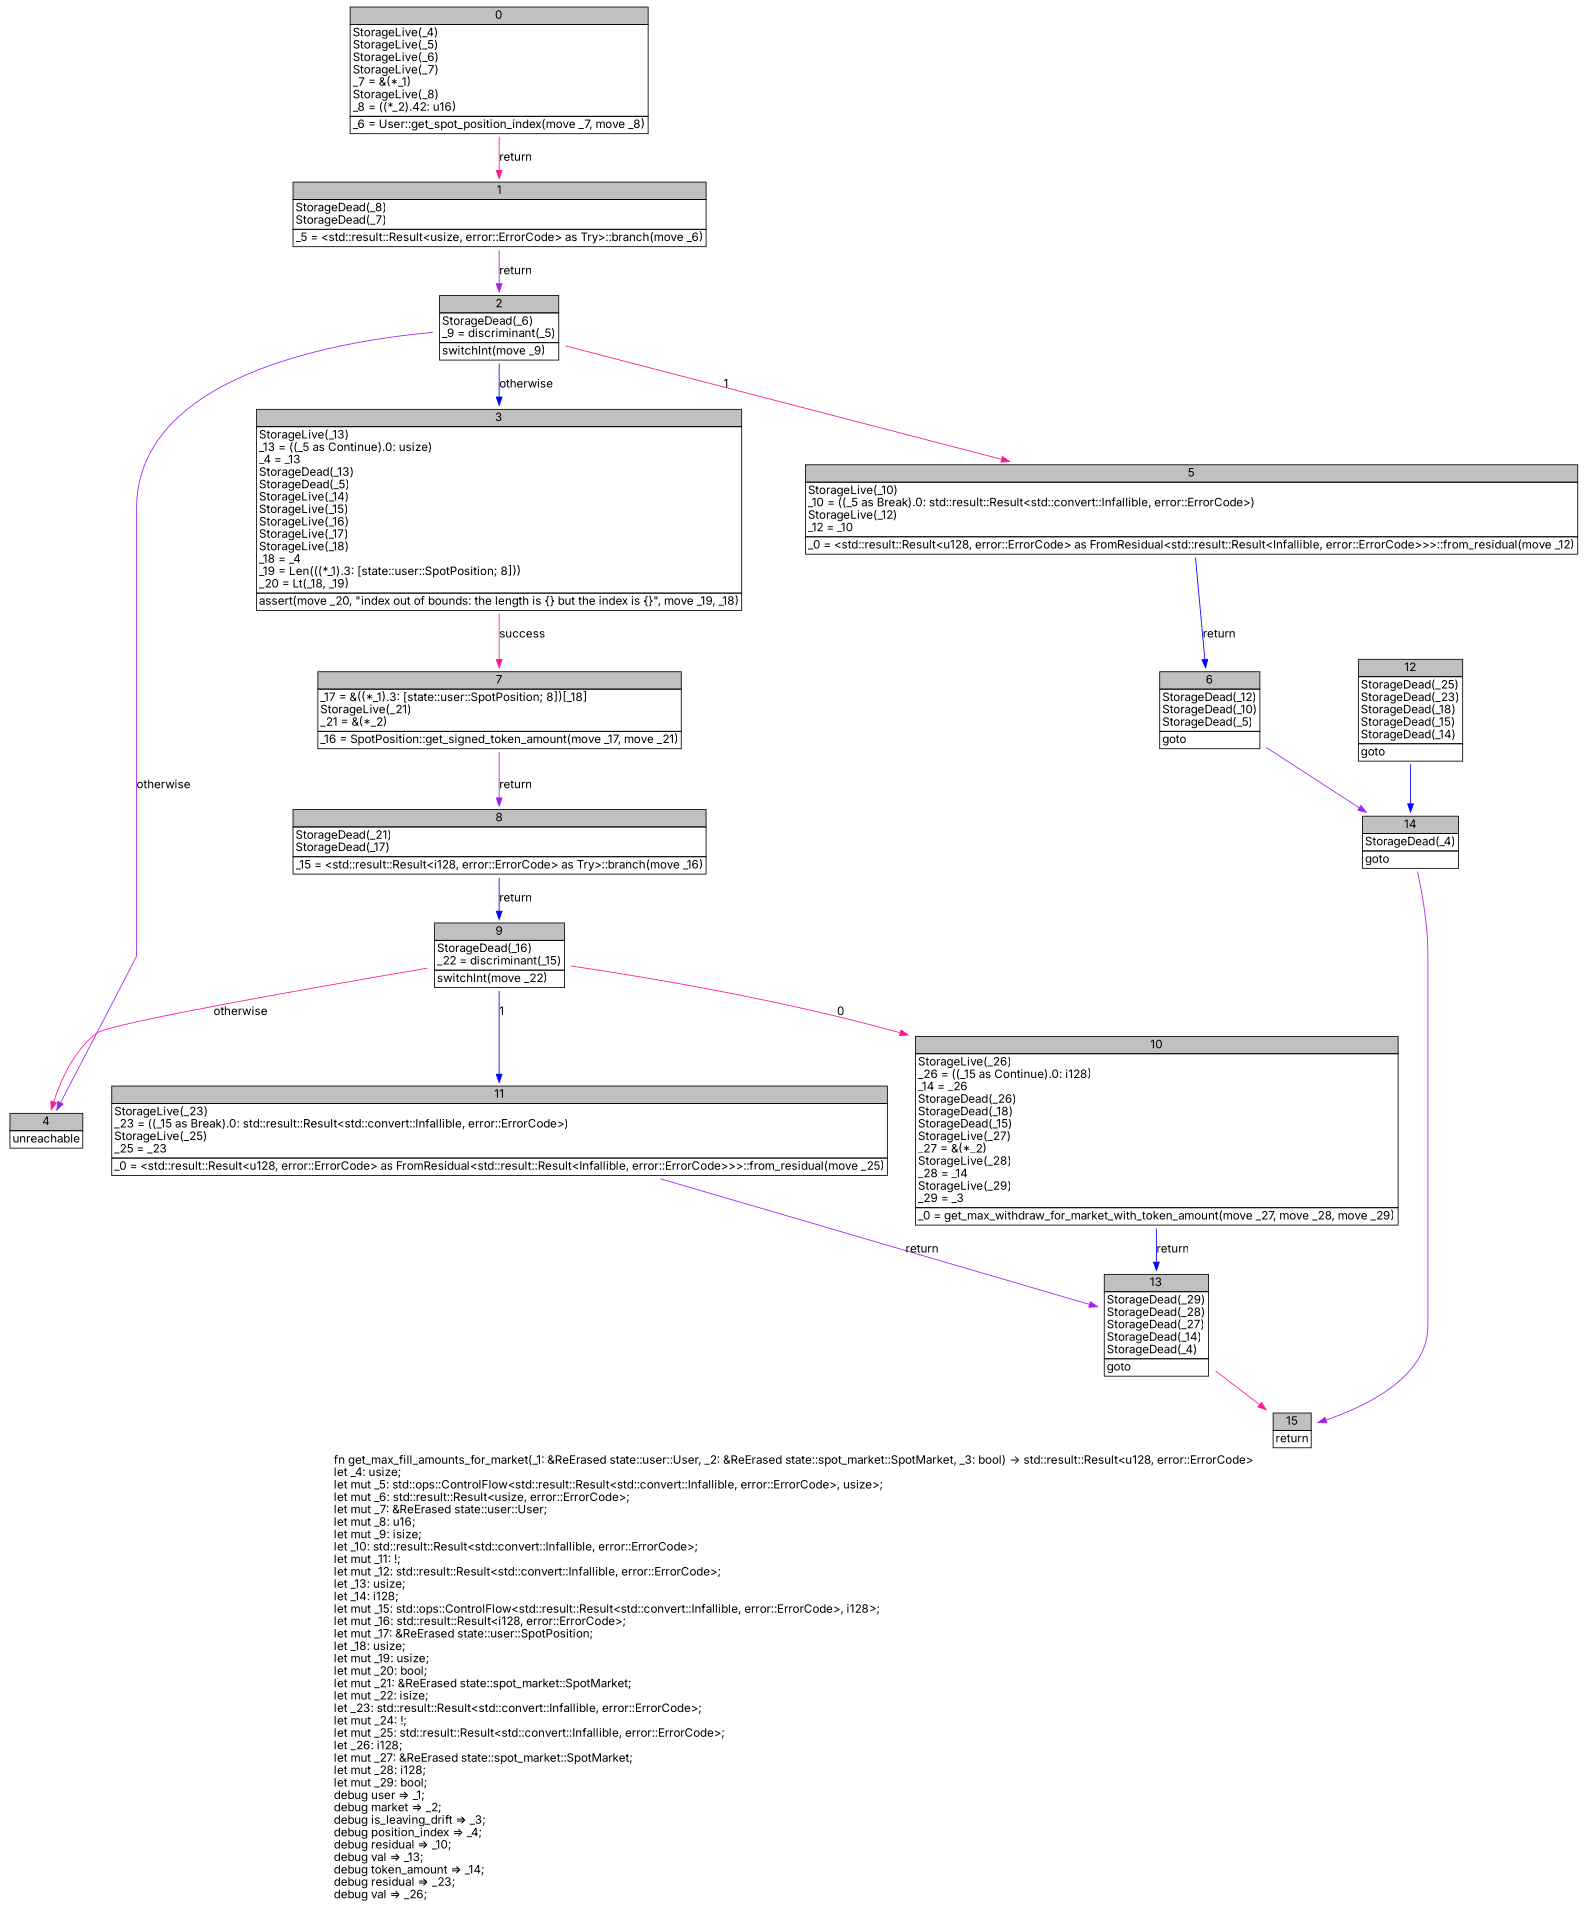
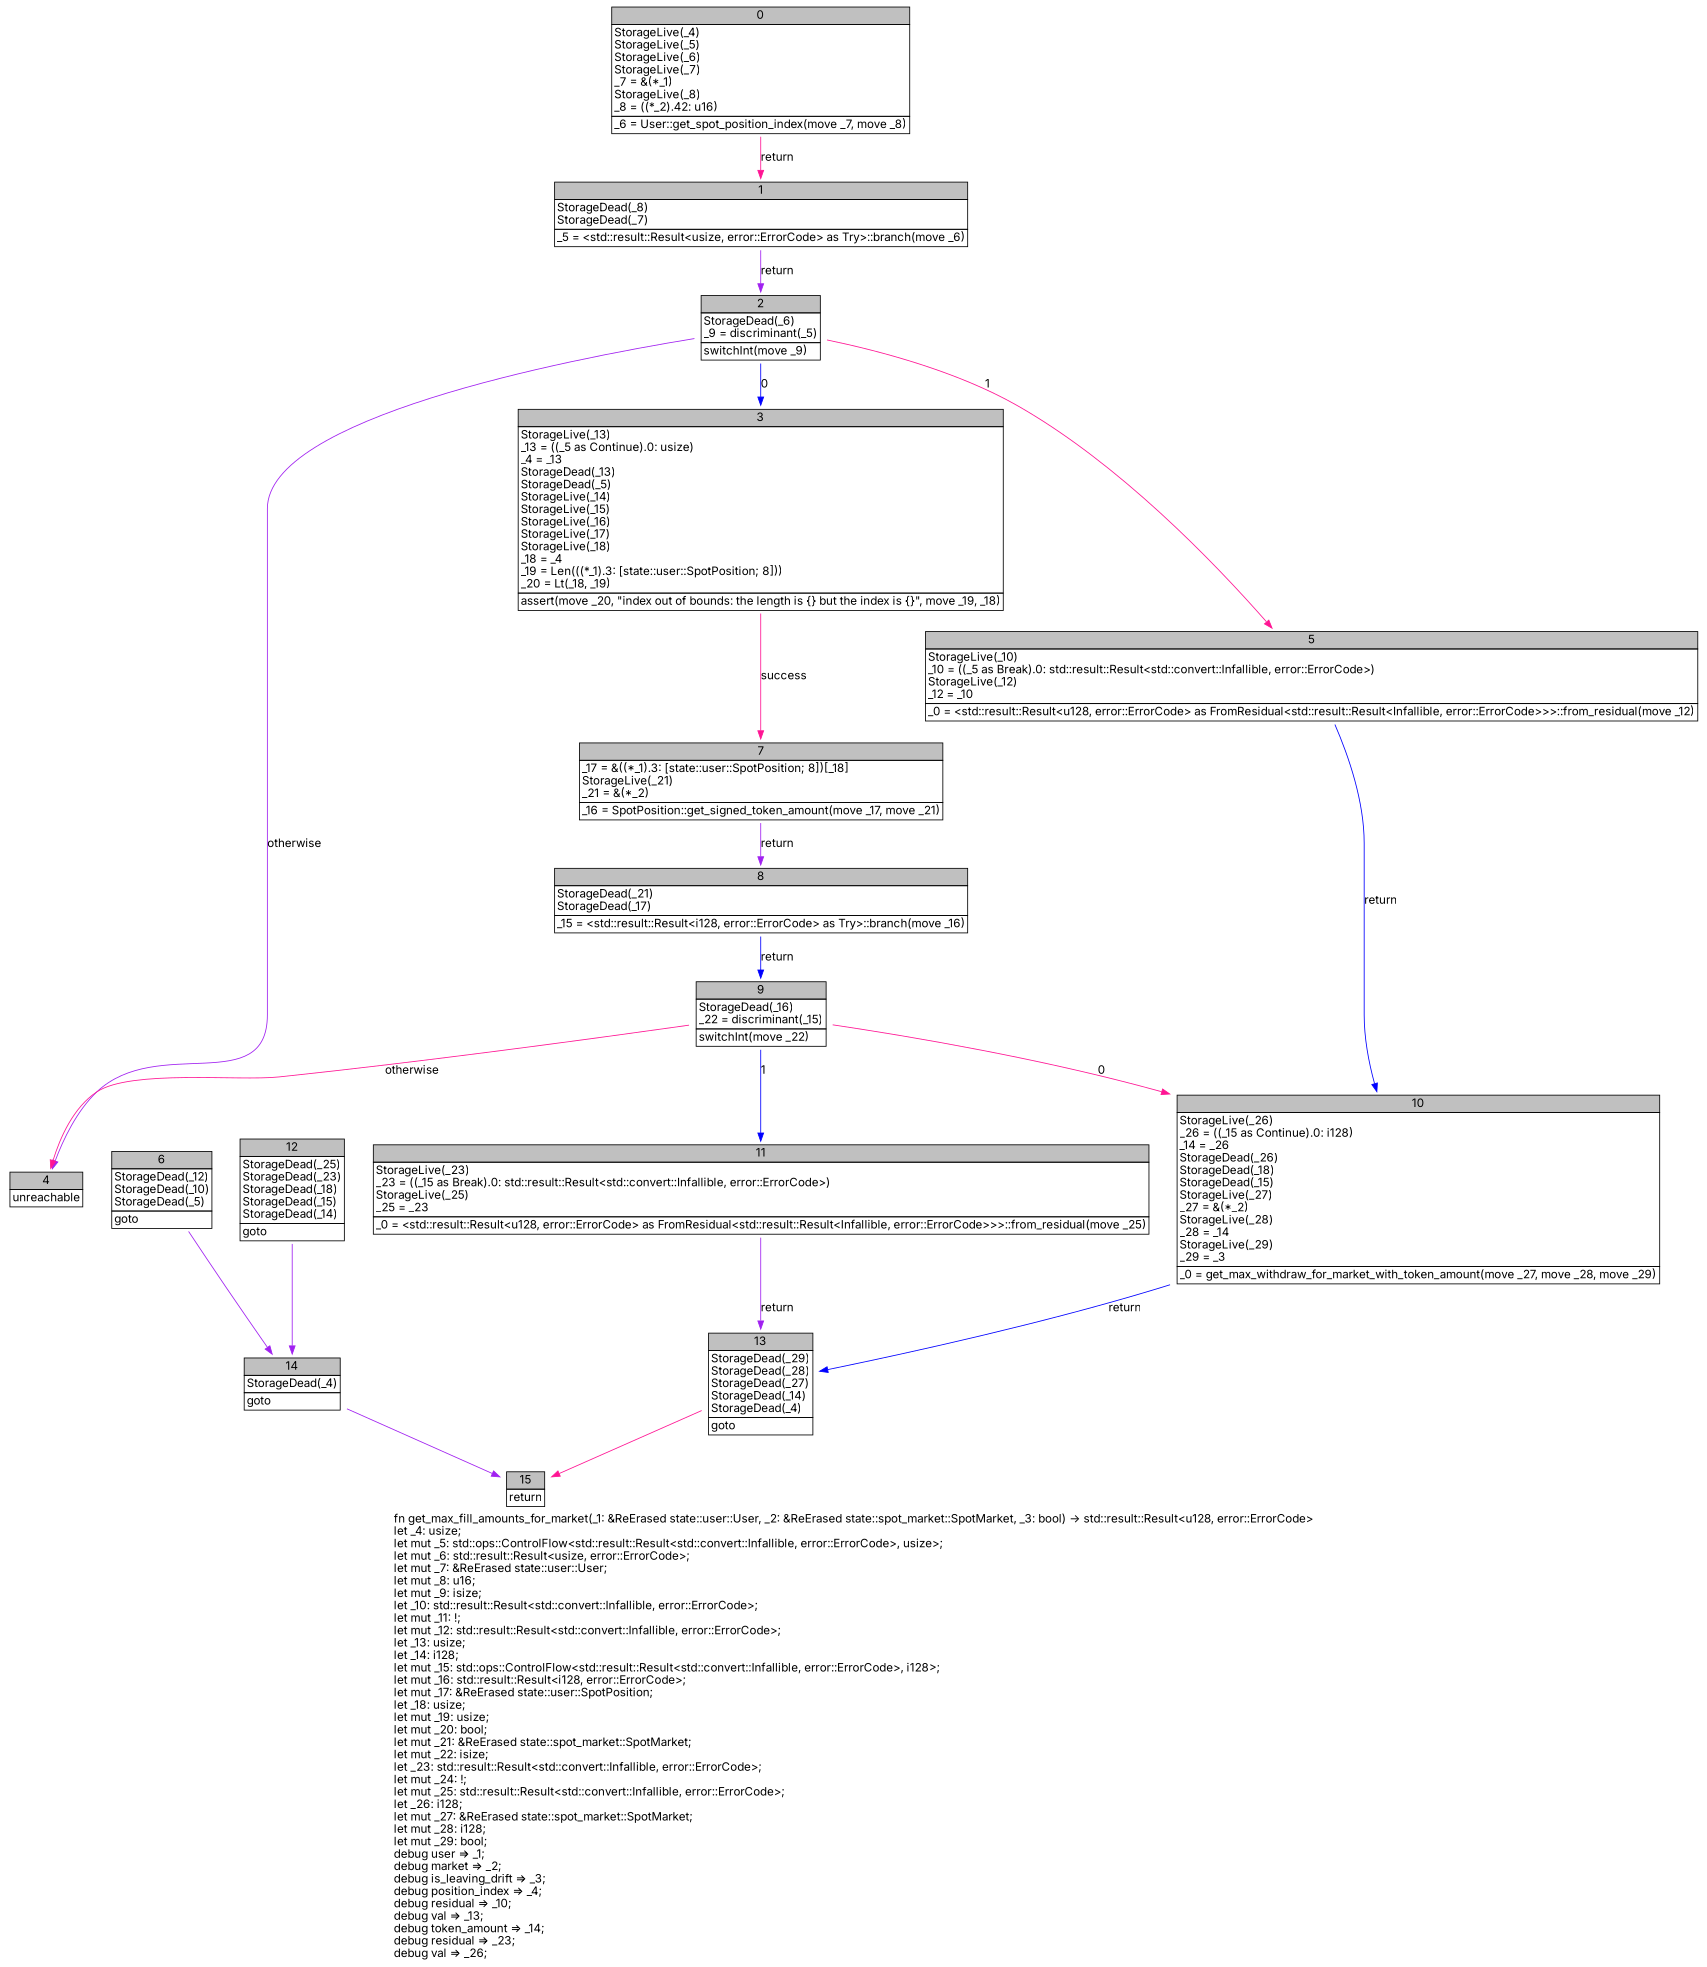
(526, 385) -> (765, 385)
(1200, 608) -> (1364, 902)
(1411, 784) -> (292, 1295)
